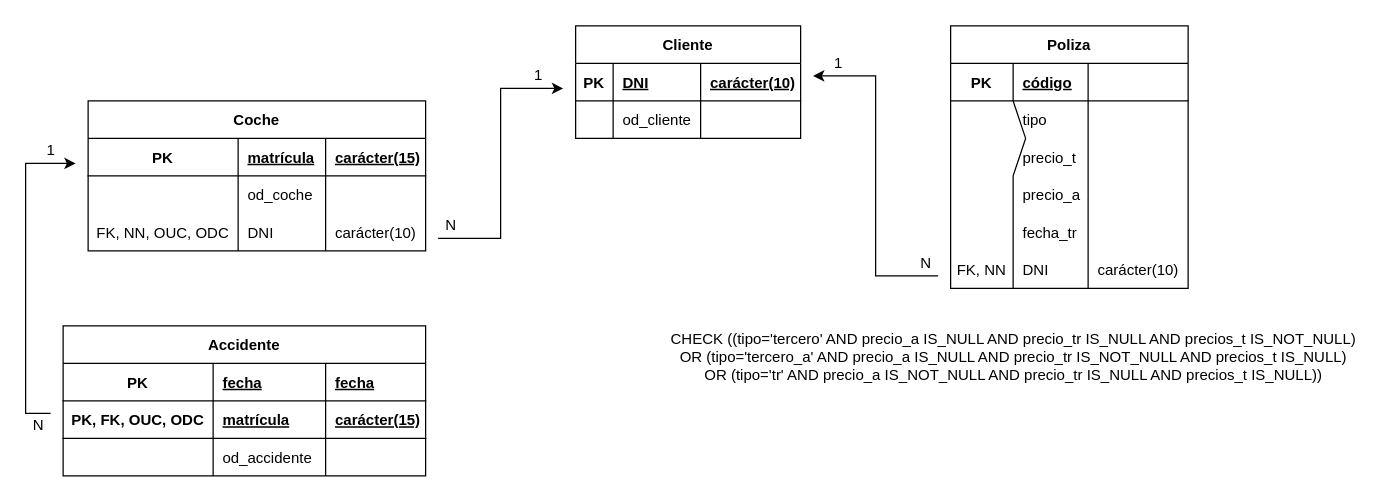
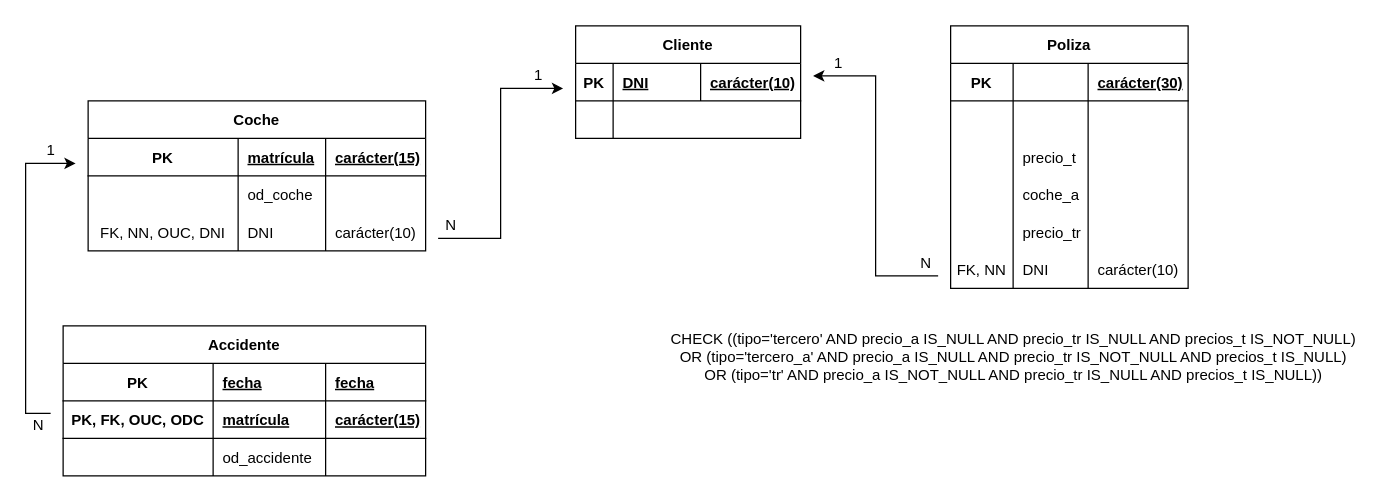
(1051, 82) -> none
none -> (1138, 82)
(657, 119) -> none
(1051, 119) -> none
(1054, 195) -> (1052, 195)
(163, 233) -> (163, 233)
(1056, 233) -> (1058, 233)
